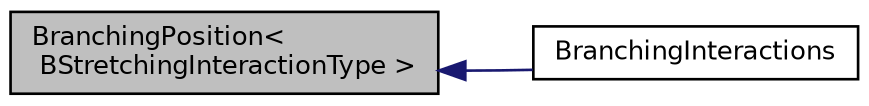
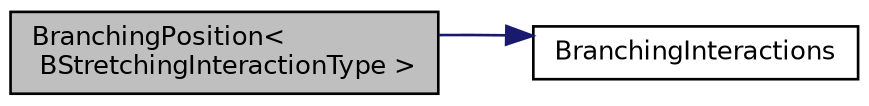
(499, 70) -> (472, 35)
